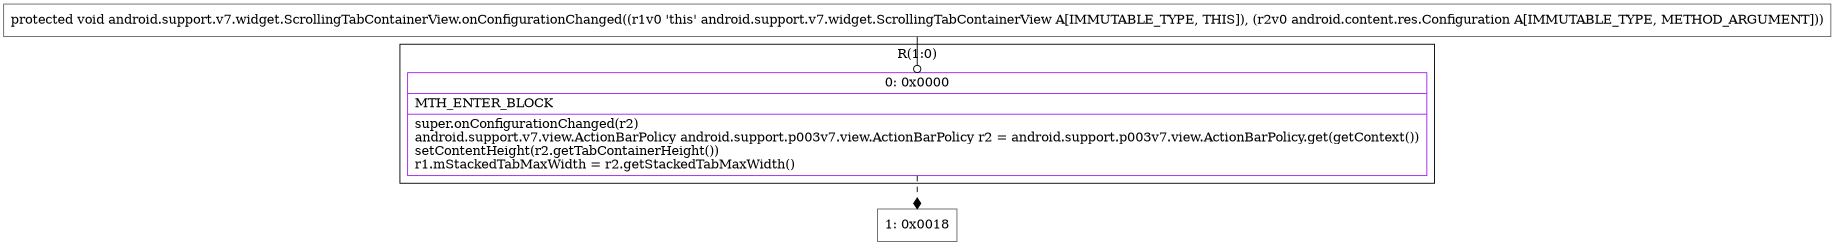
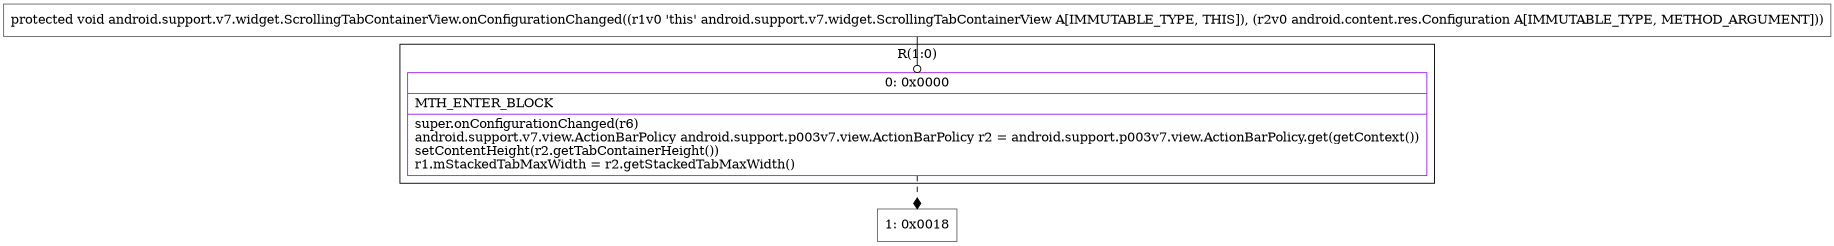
(527, 124) -> (527, 124)
